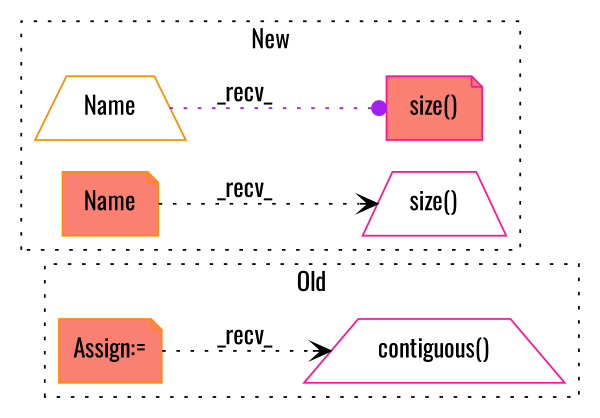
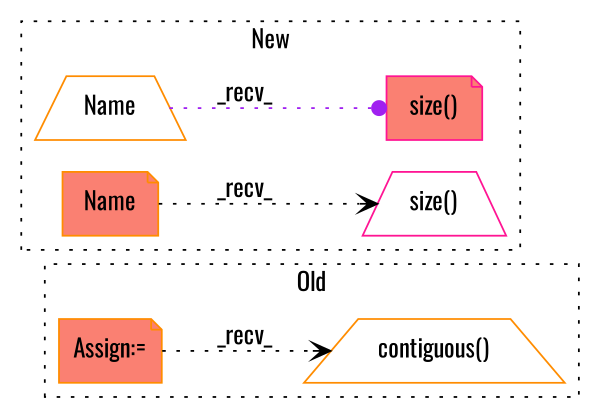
(434, 351) -> (434, 351)
